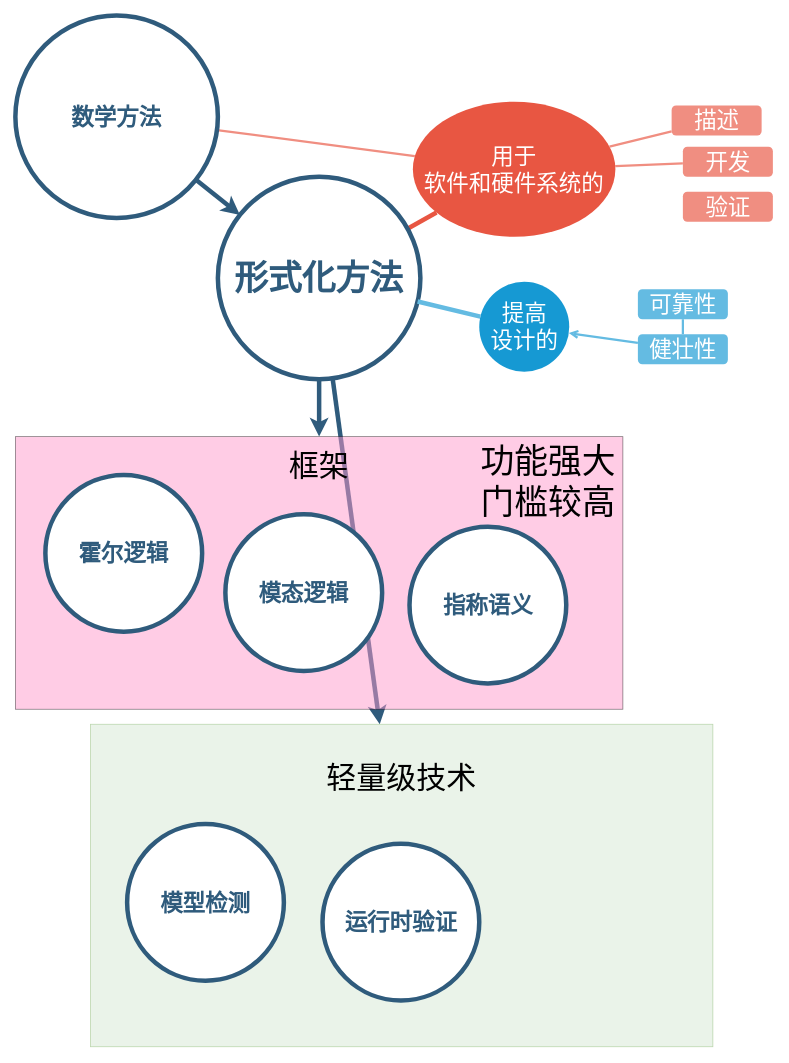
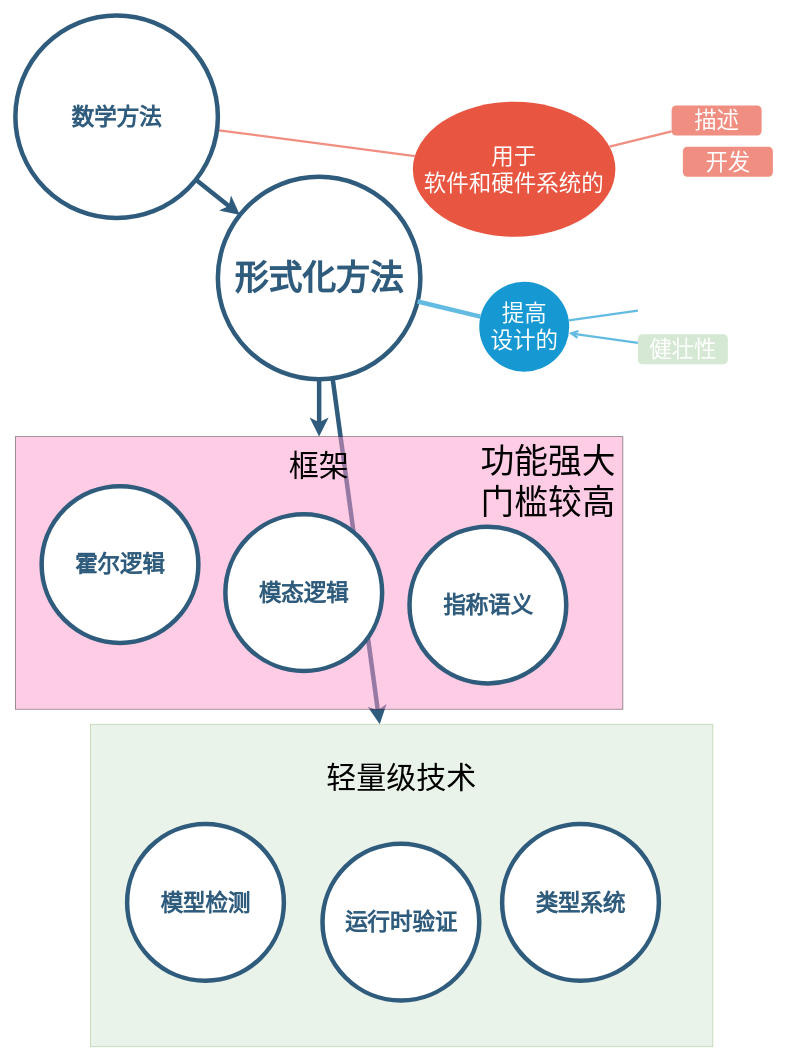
(649, 165) -> none
(728, 207) -> none
(422, 221) -> none
(683, 304) -> (683, 304)
(683, 326) -> (604, 315)
(683, 349) -> (683, 349)
(124, 553) -> (120, 564)
none -> (581, 902)
